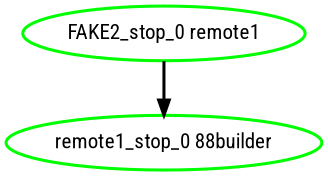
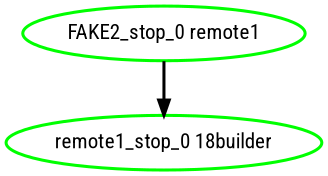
(164, 143) -> (164, 143)
